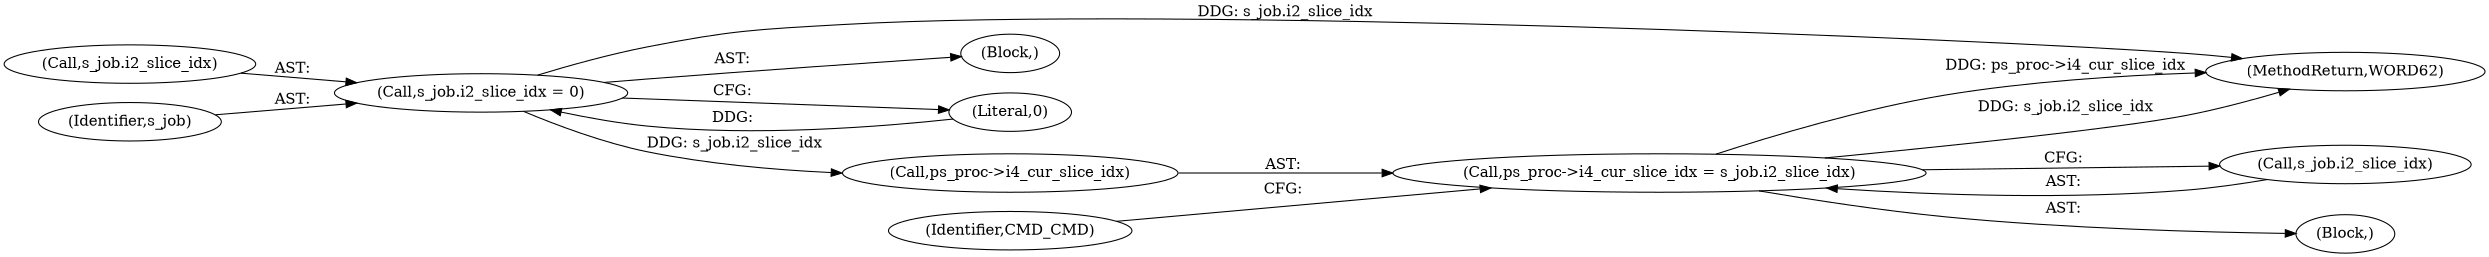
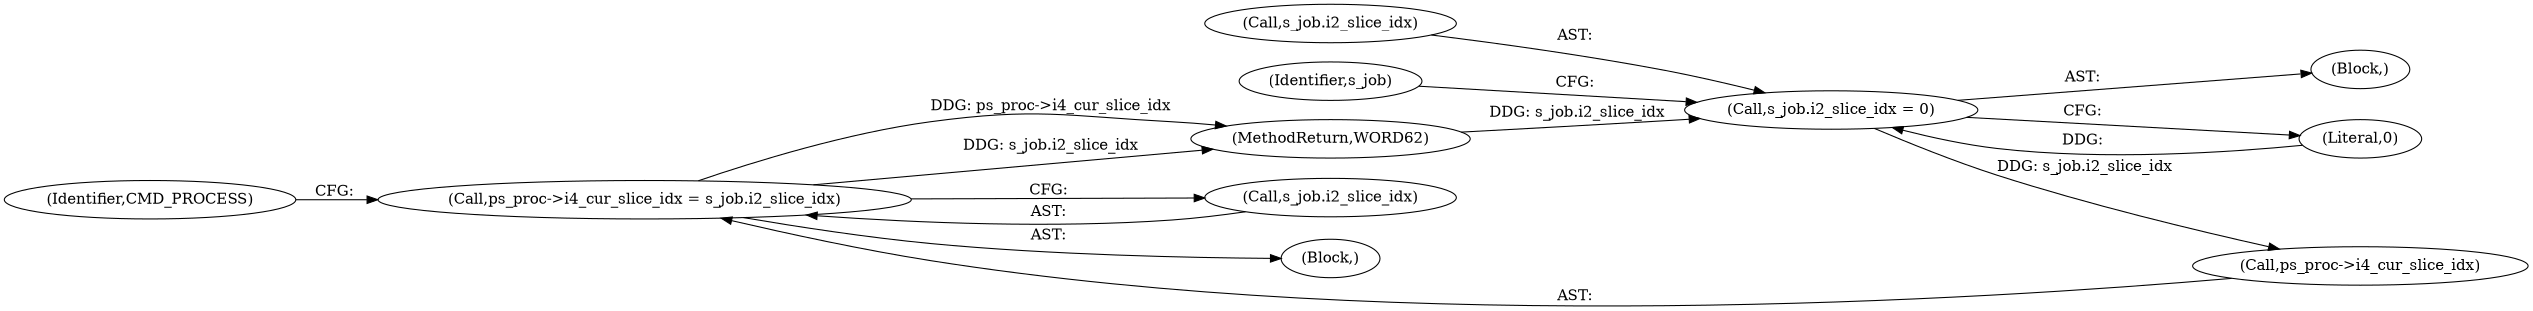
(1382, 22) -> (1575, 126)
(295, 100) -> (1577, 83)
(1010, 231) -> (150, 200)
